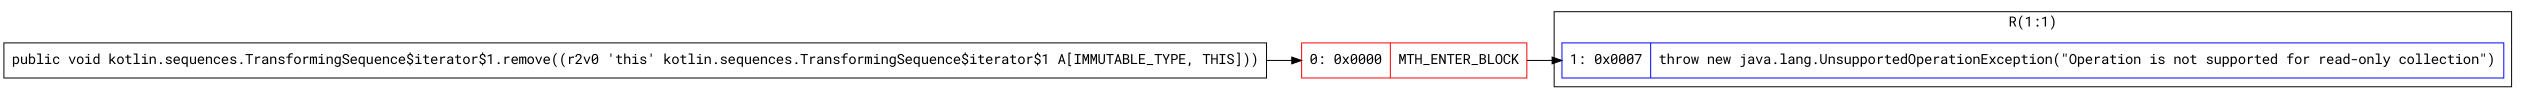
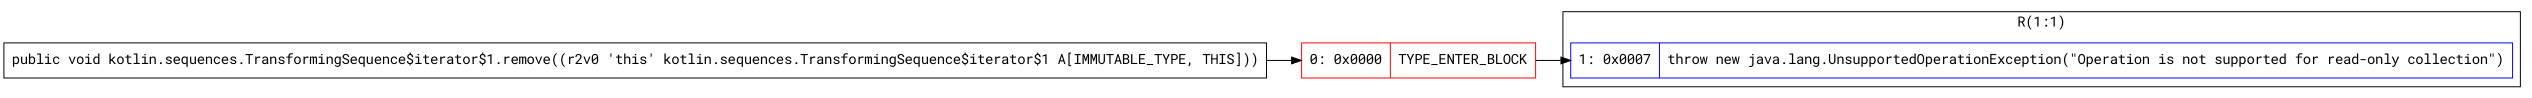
(1459, 60) -> (1463, 60)
